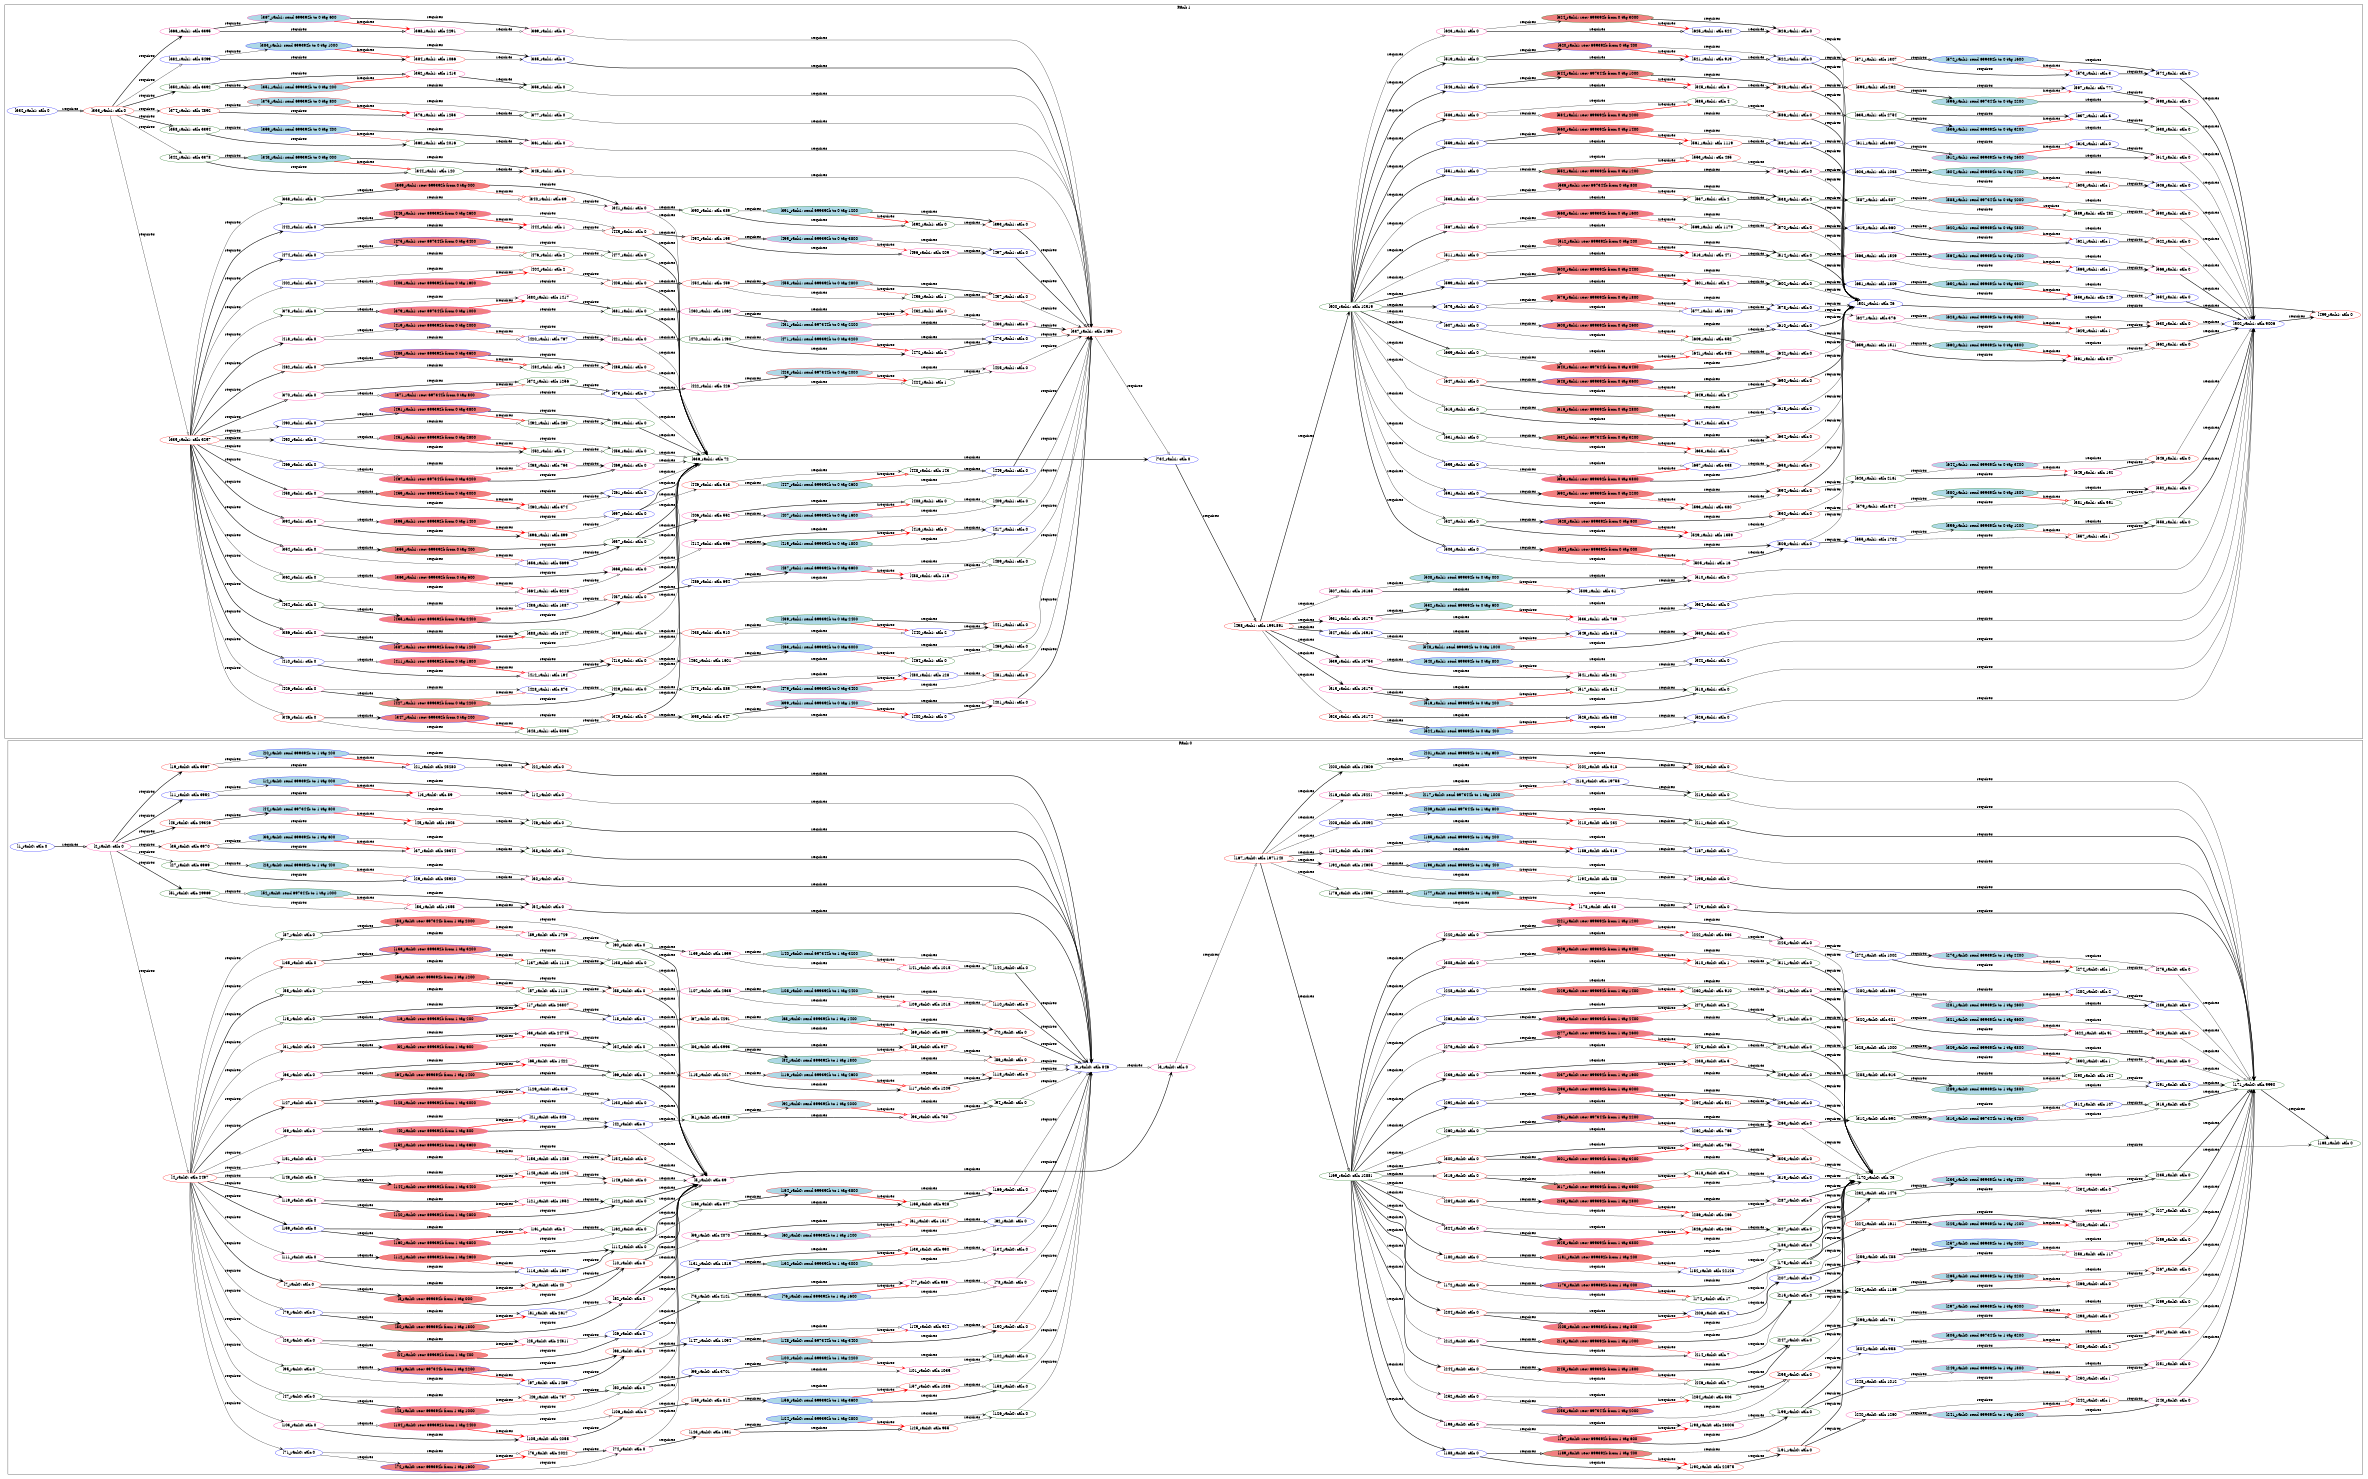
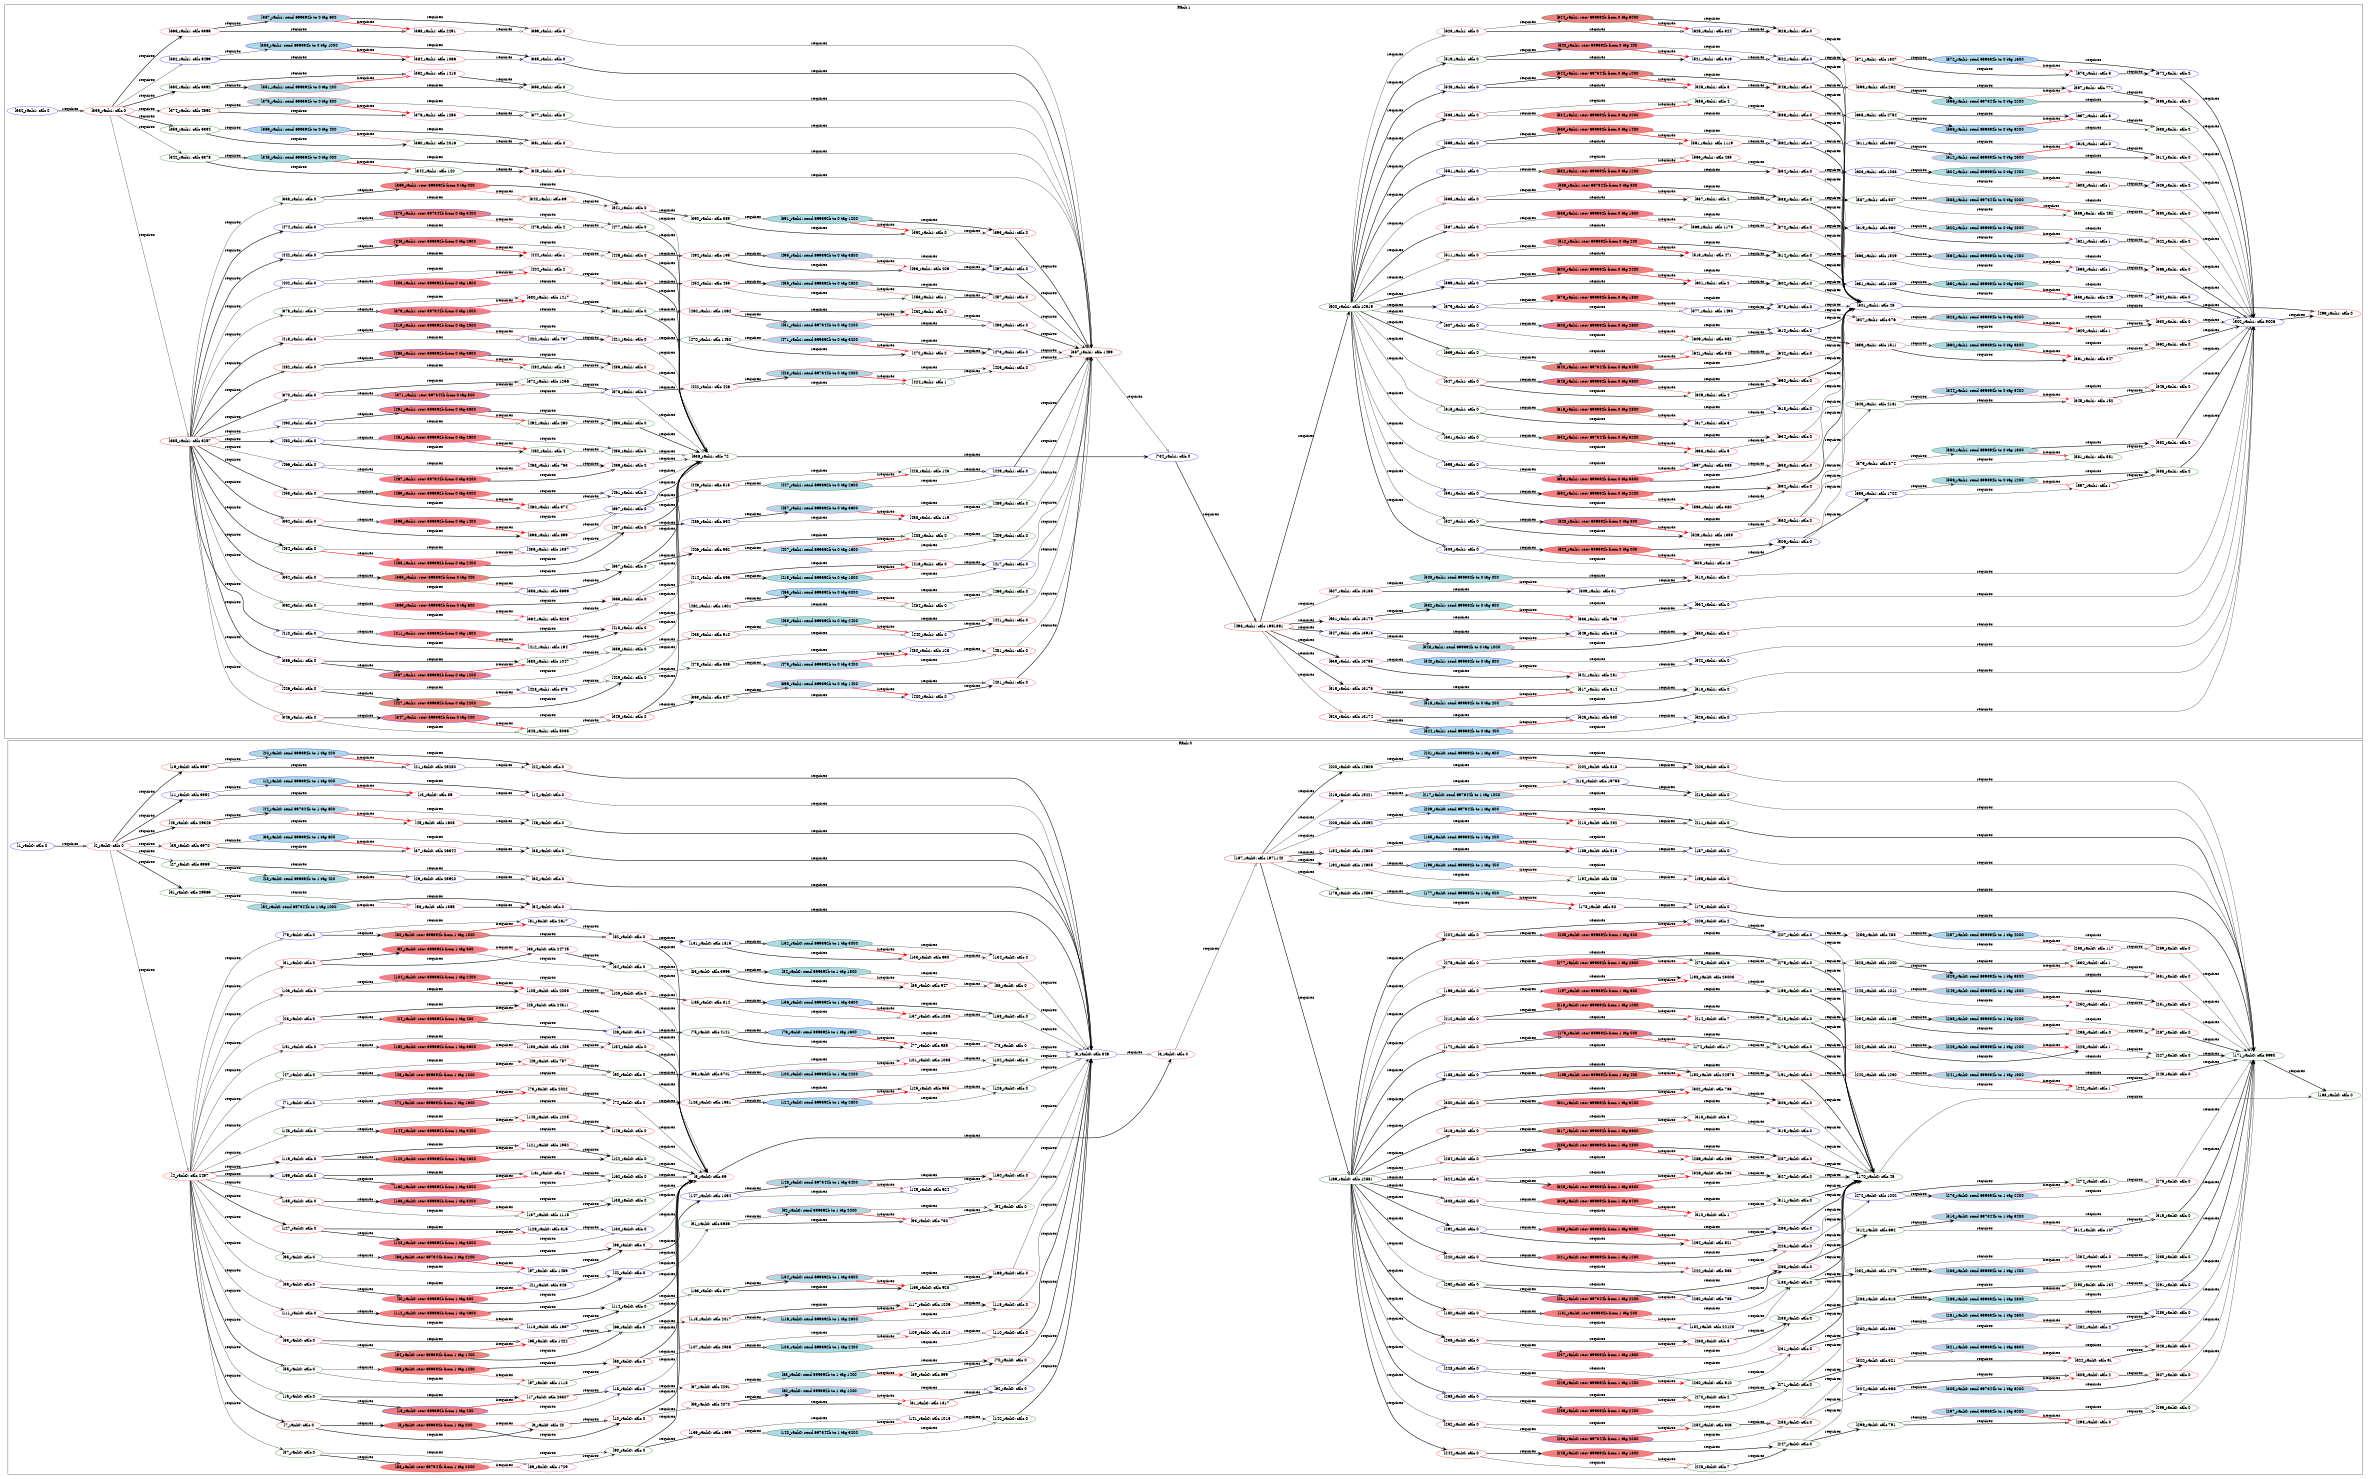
(1598, 367) -> (1598, 367)
none -> (1071, 494)
(359, 611) -> (359, 555)
(505, 905) -> (505, 905)
(1584, 1009) -> (1585, 1397)
(813, 1034) -> none
